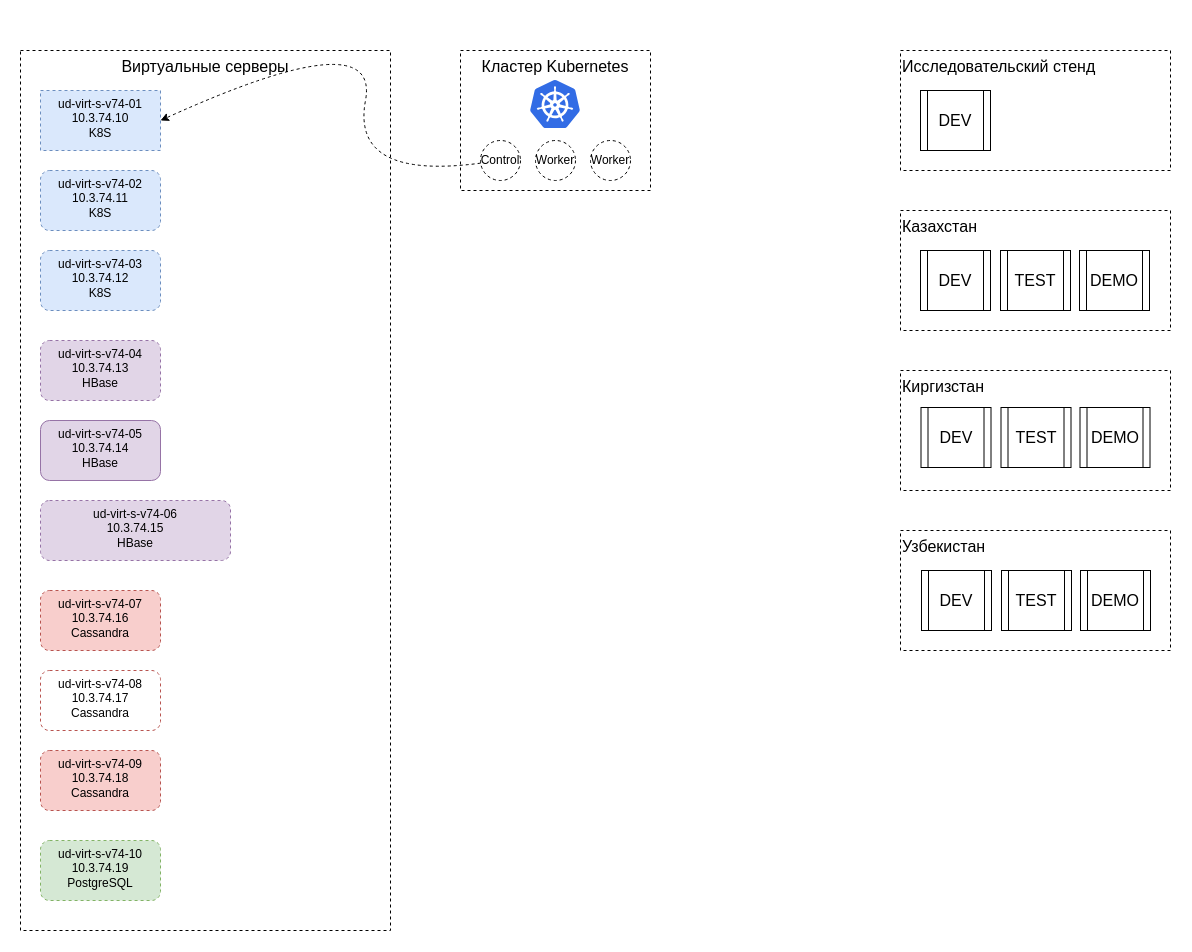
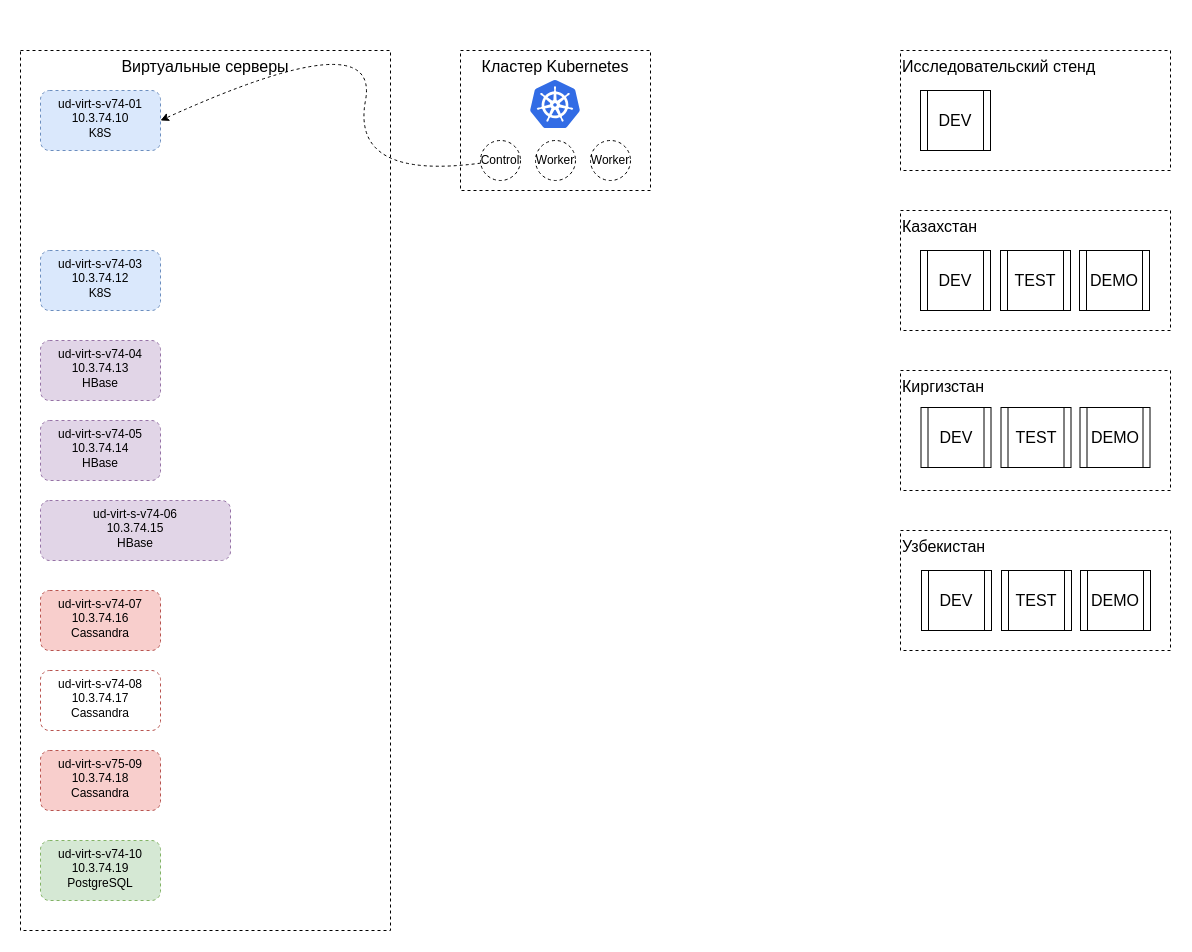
(101, 121) -> (101, 121)
(101, 201) -> none
(101, 451) -> (101, 451)
(101, 779) -> (101, 779)
